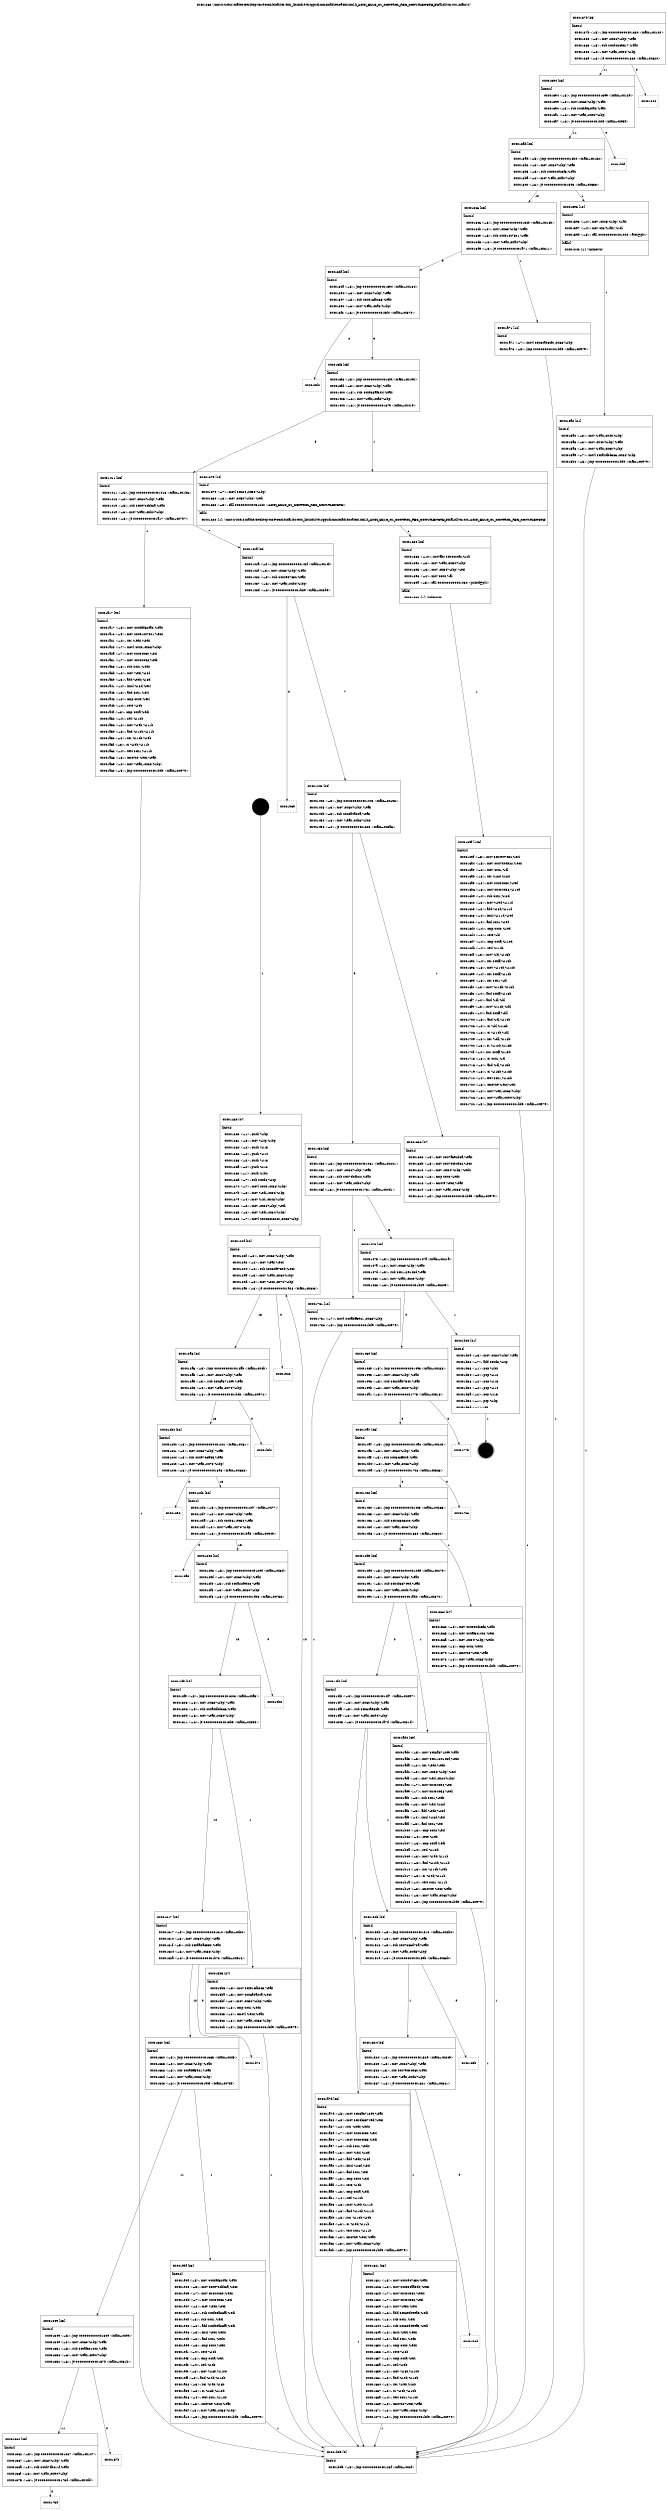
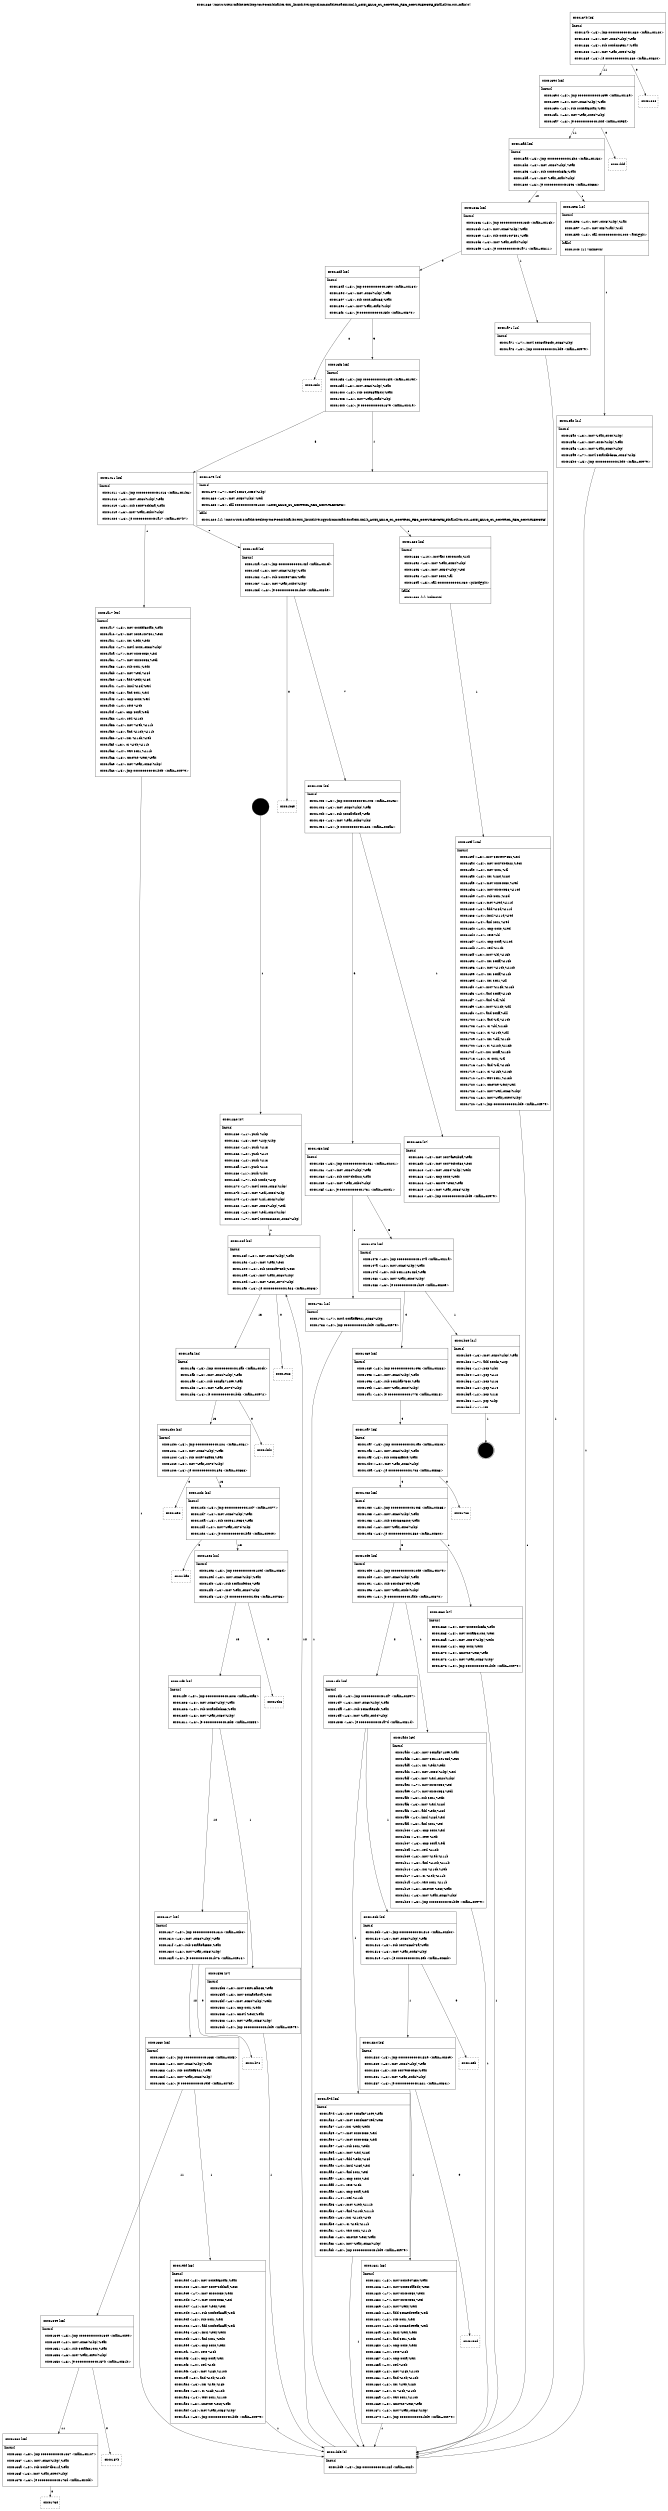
(461, 1450) -> none
